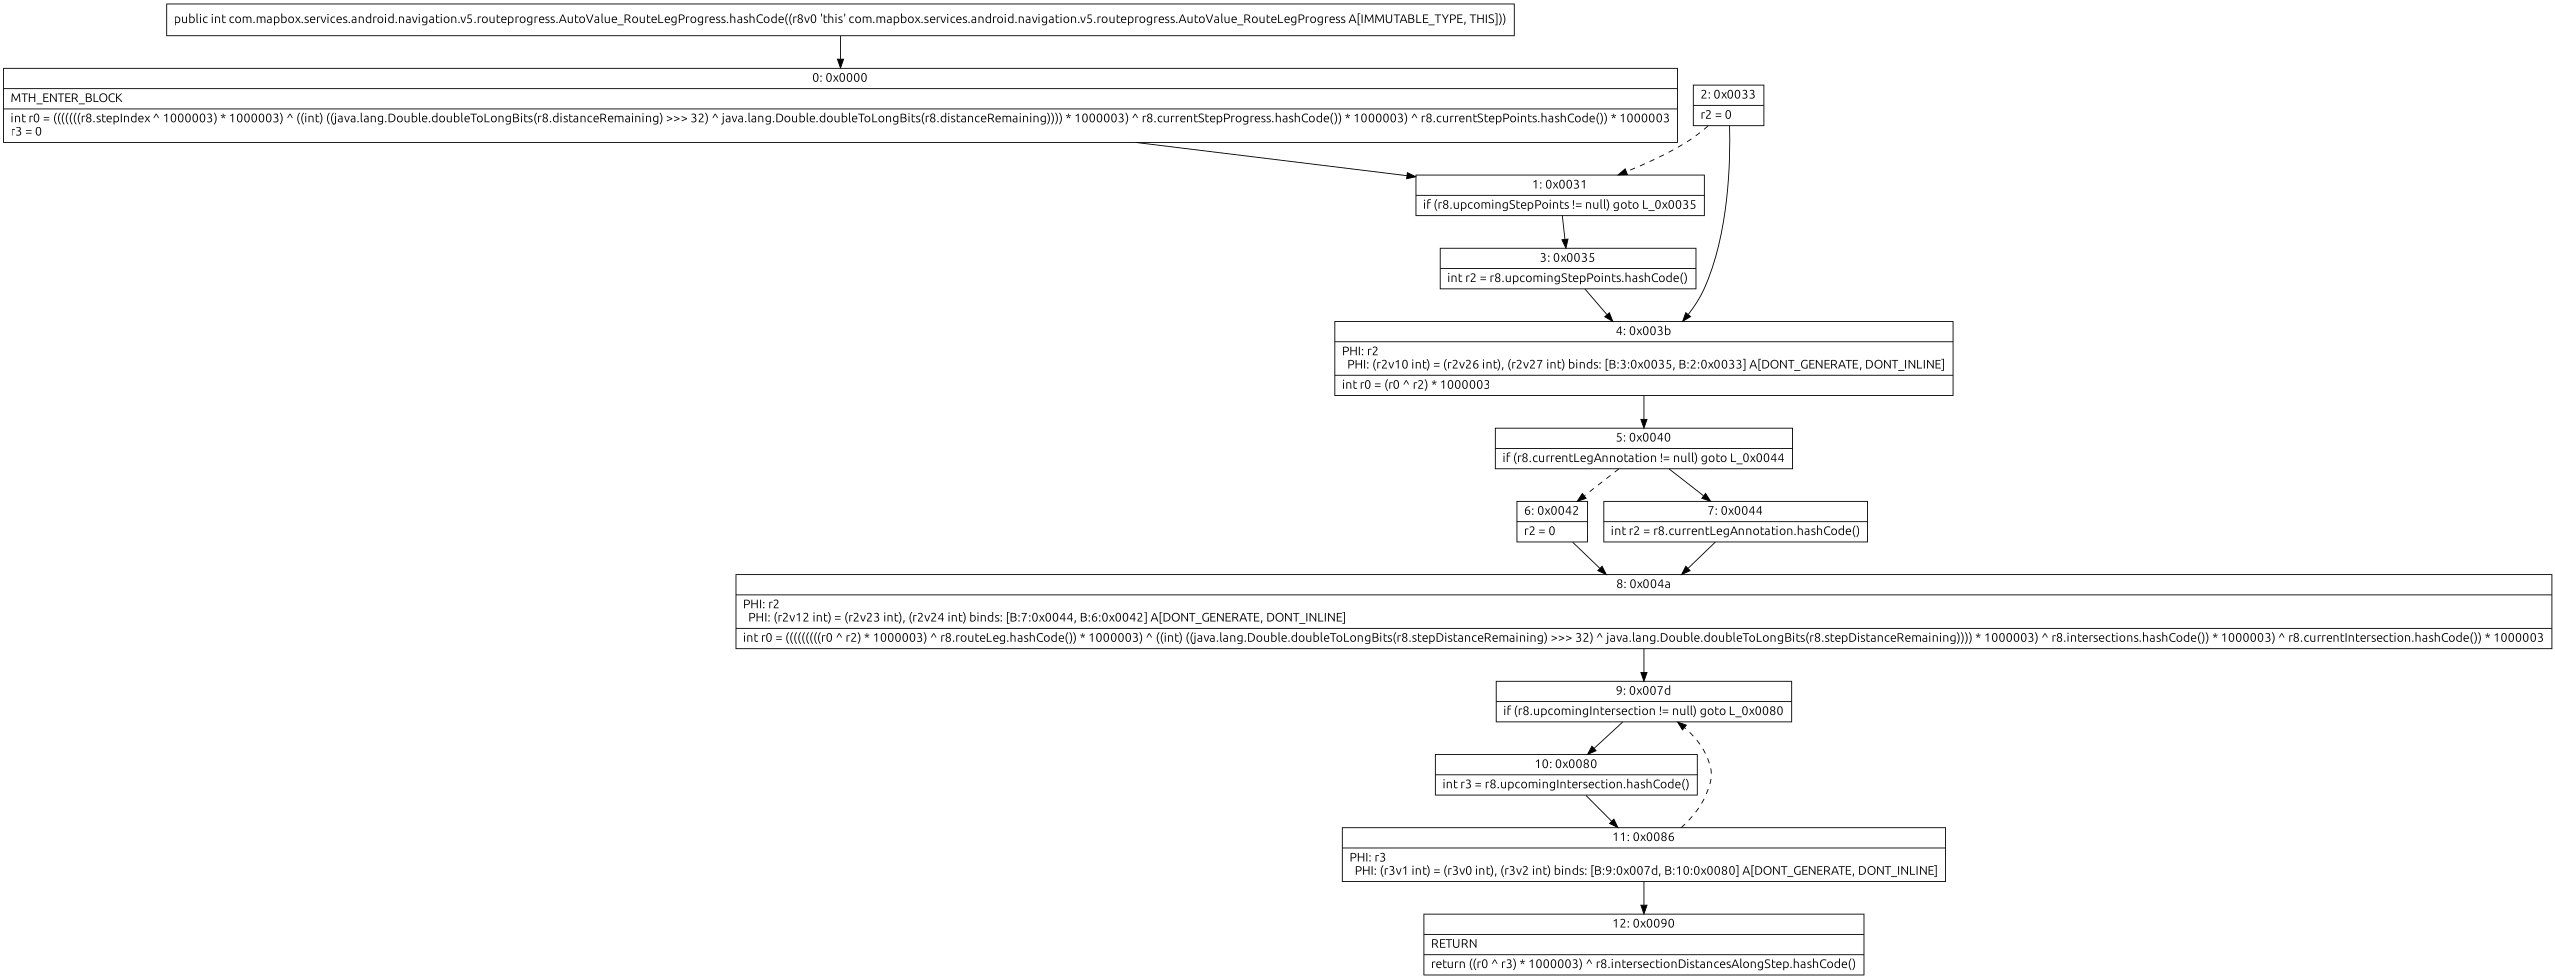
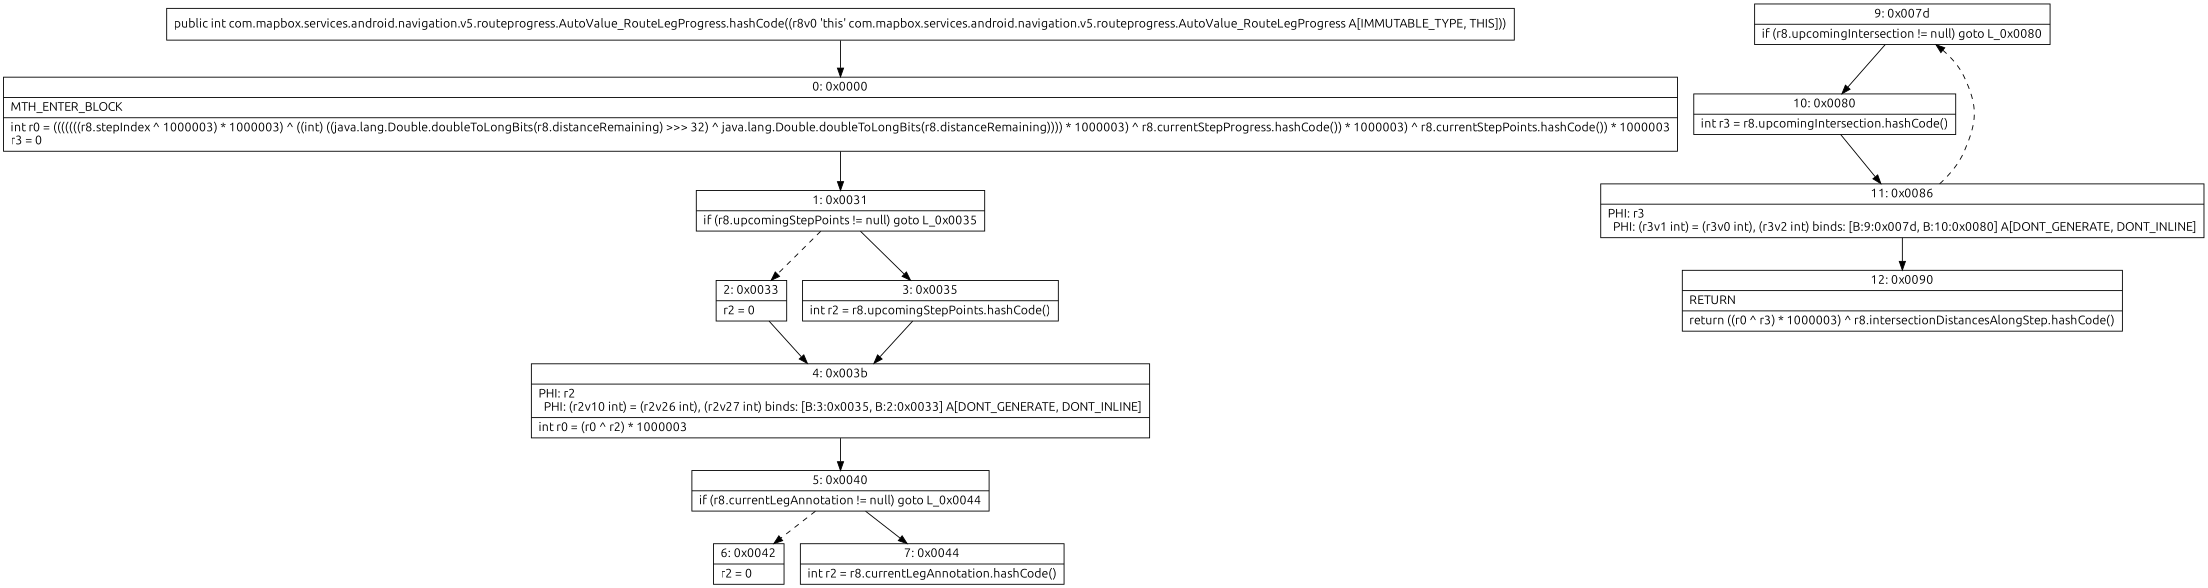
(1669, 152) -> (799, 253)
(1644, 612) -> none
